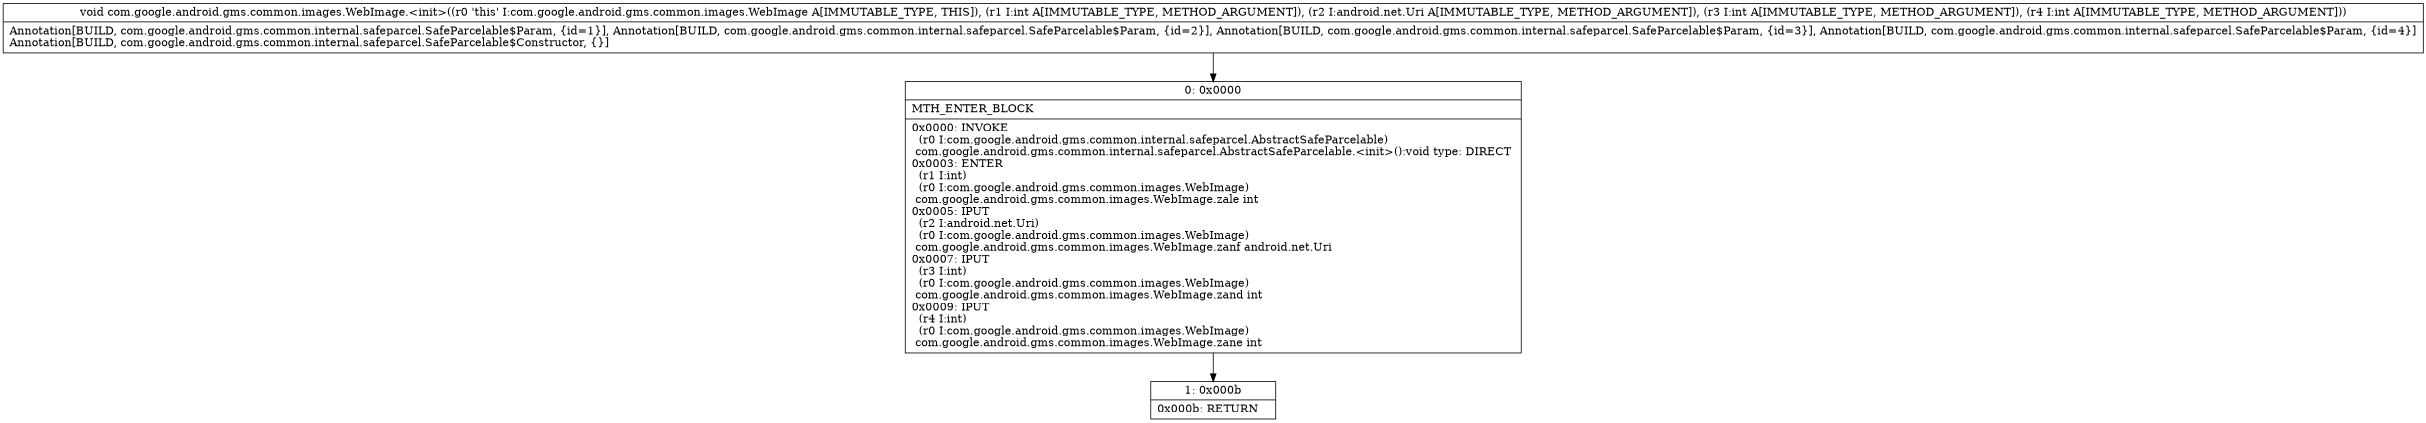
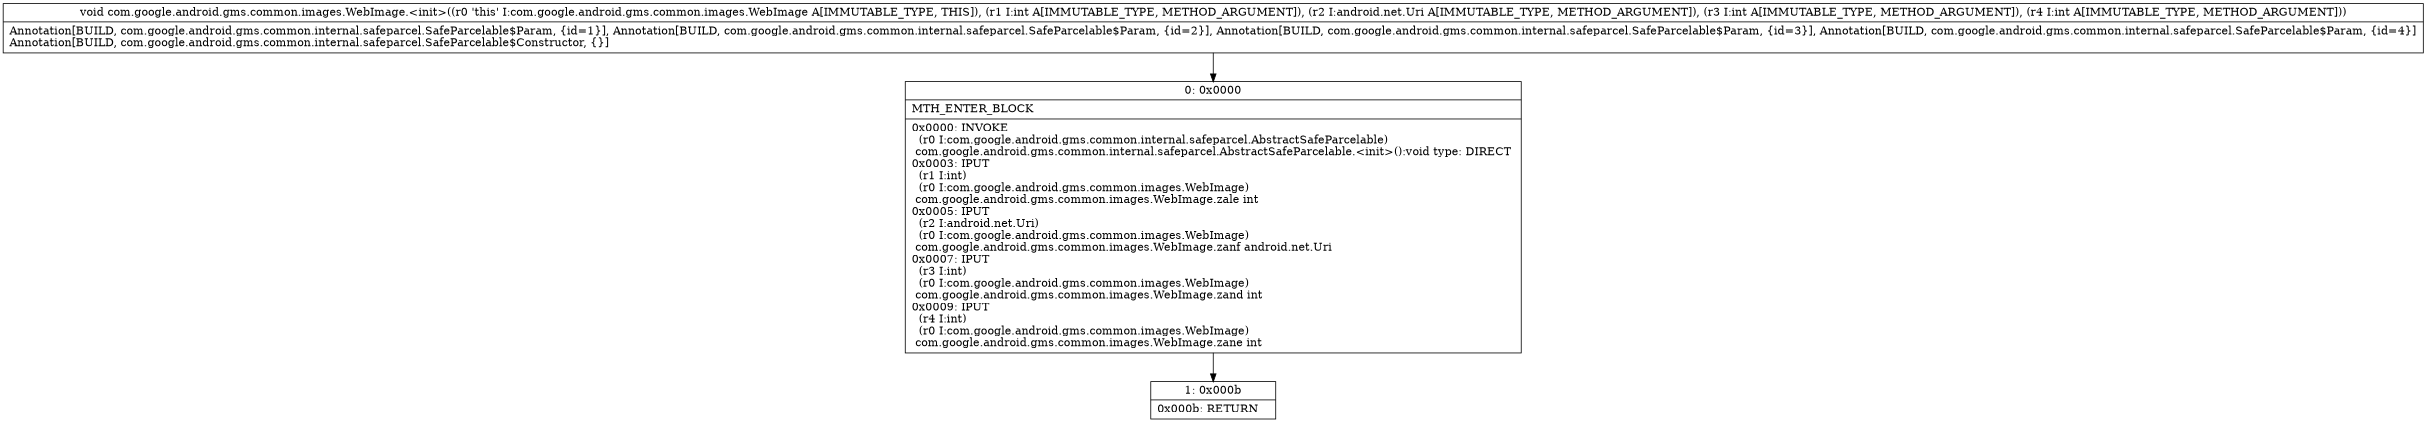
(961, 164) -> (954, 164)
